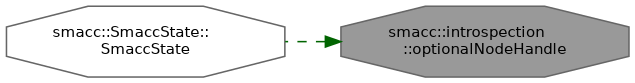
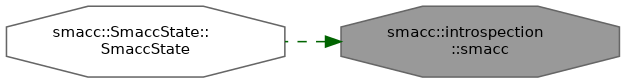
(485, 42) -> (480, 42)
